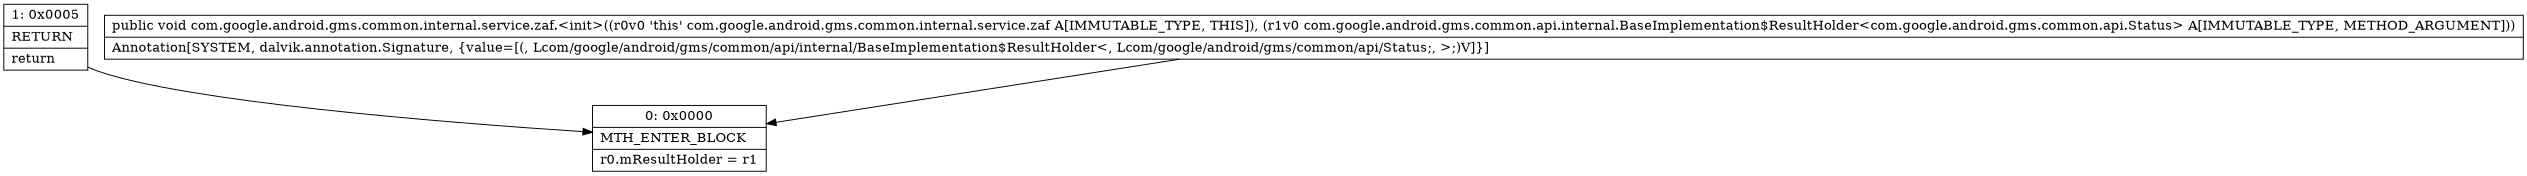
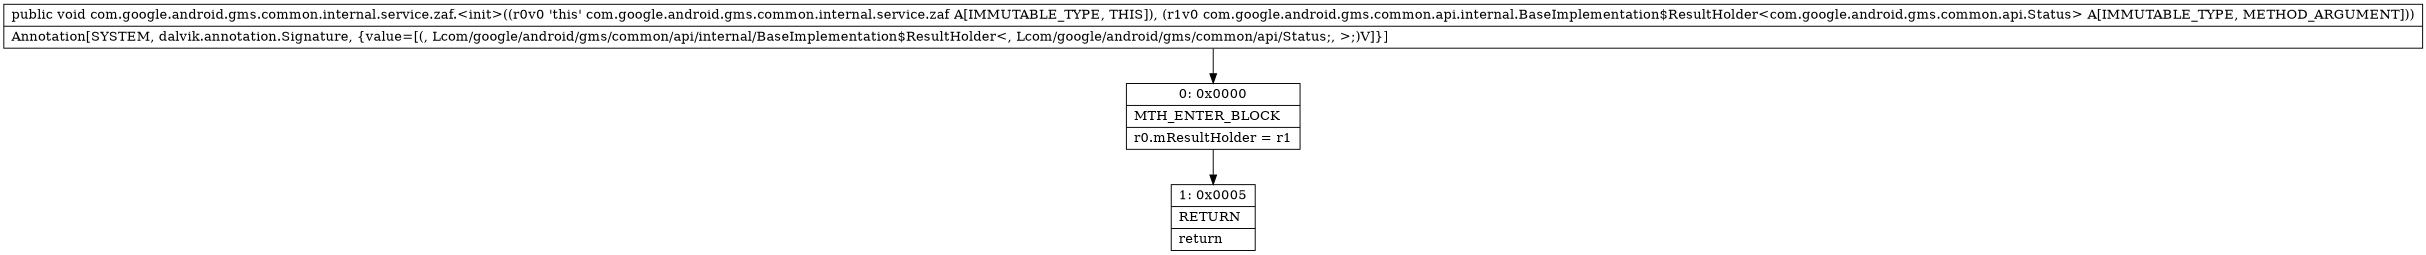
(334, 111) -> (1213, 162)
